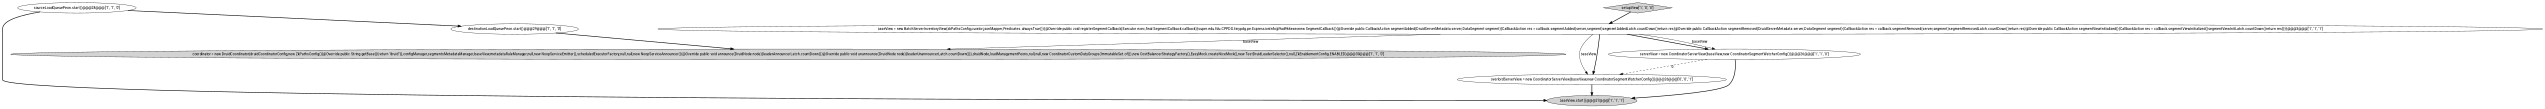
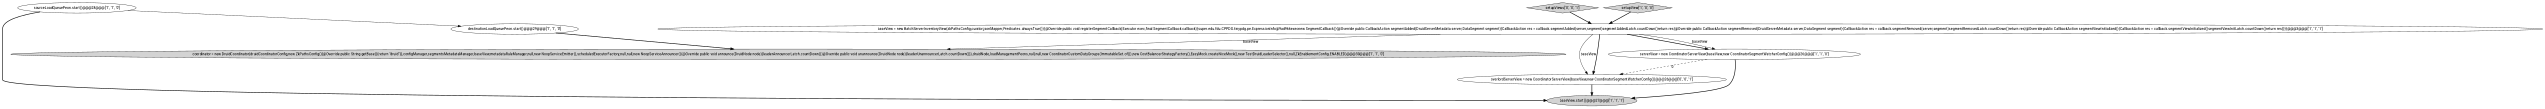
none -> (1563, 8)
(293, 18) -> (293, 18)
